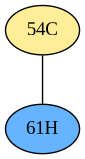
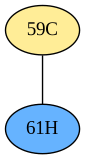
(43, 30) -> (43, 30)
